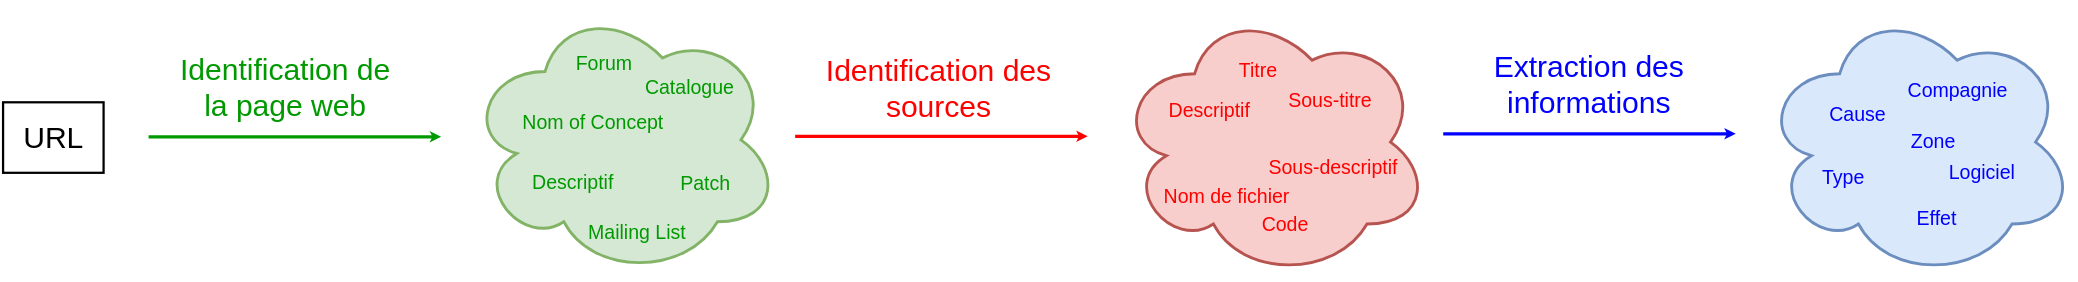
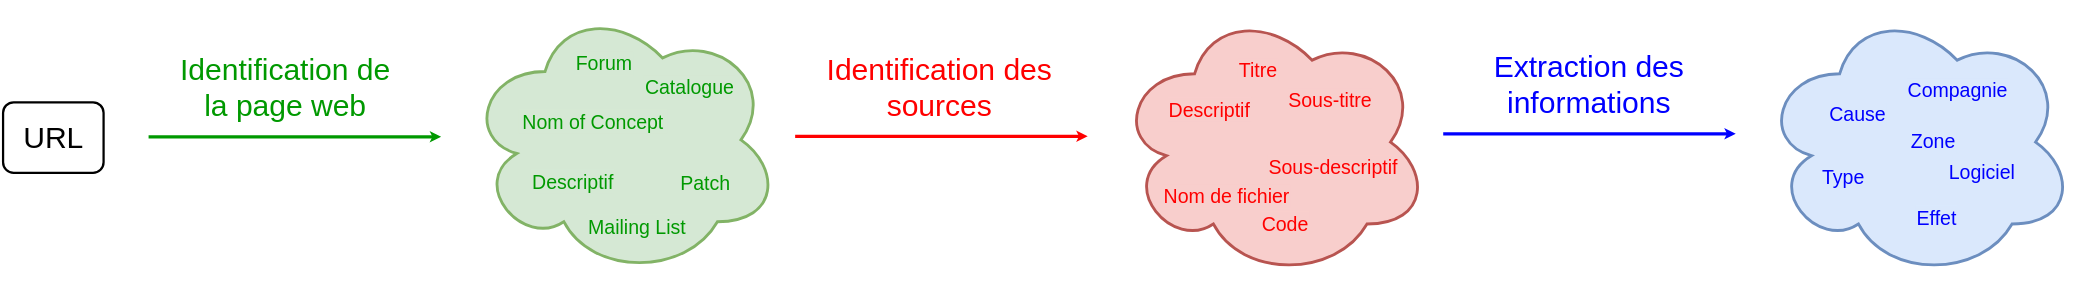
(938, 89) -> (939, 87)
(53, 137) -> (53, 137)
(637, 232) -> (637, 227)
